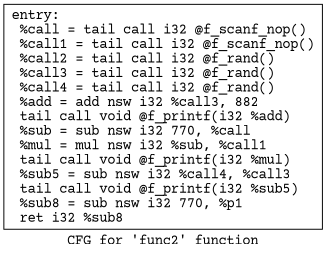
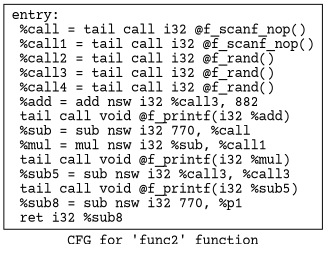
(151, 174) -> (151, 174)
